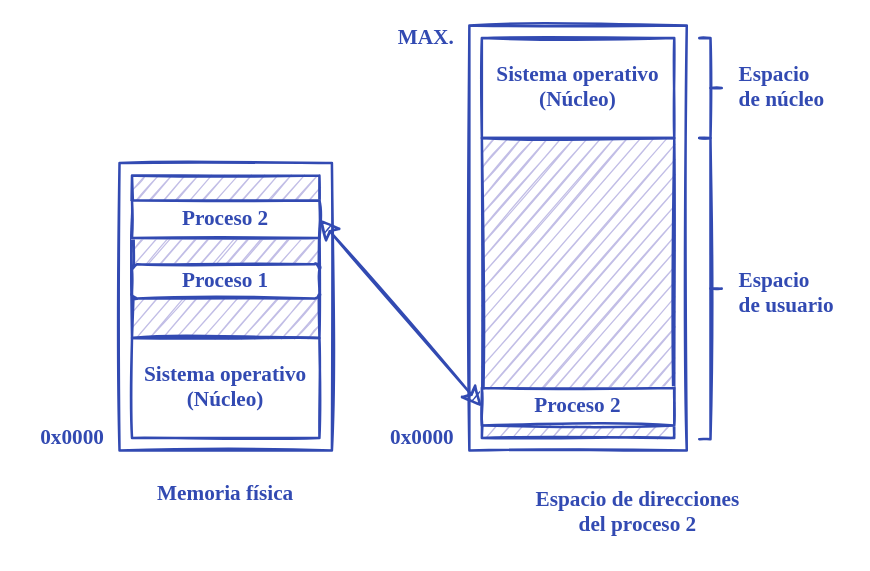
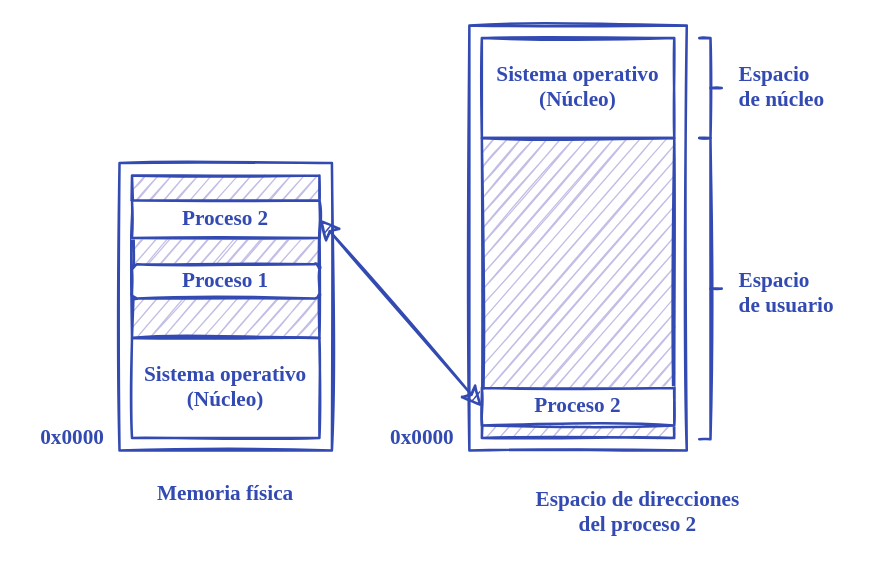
(423, 38) -> none
